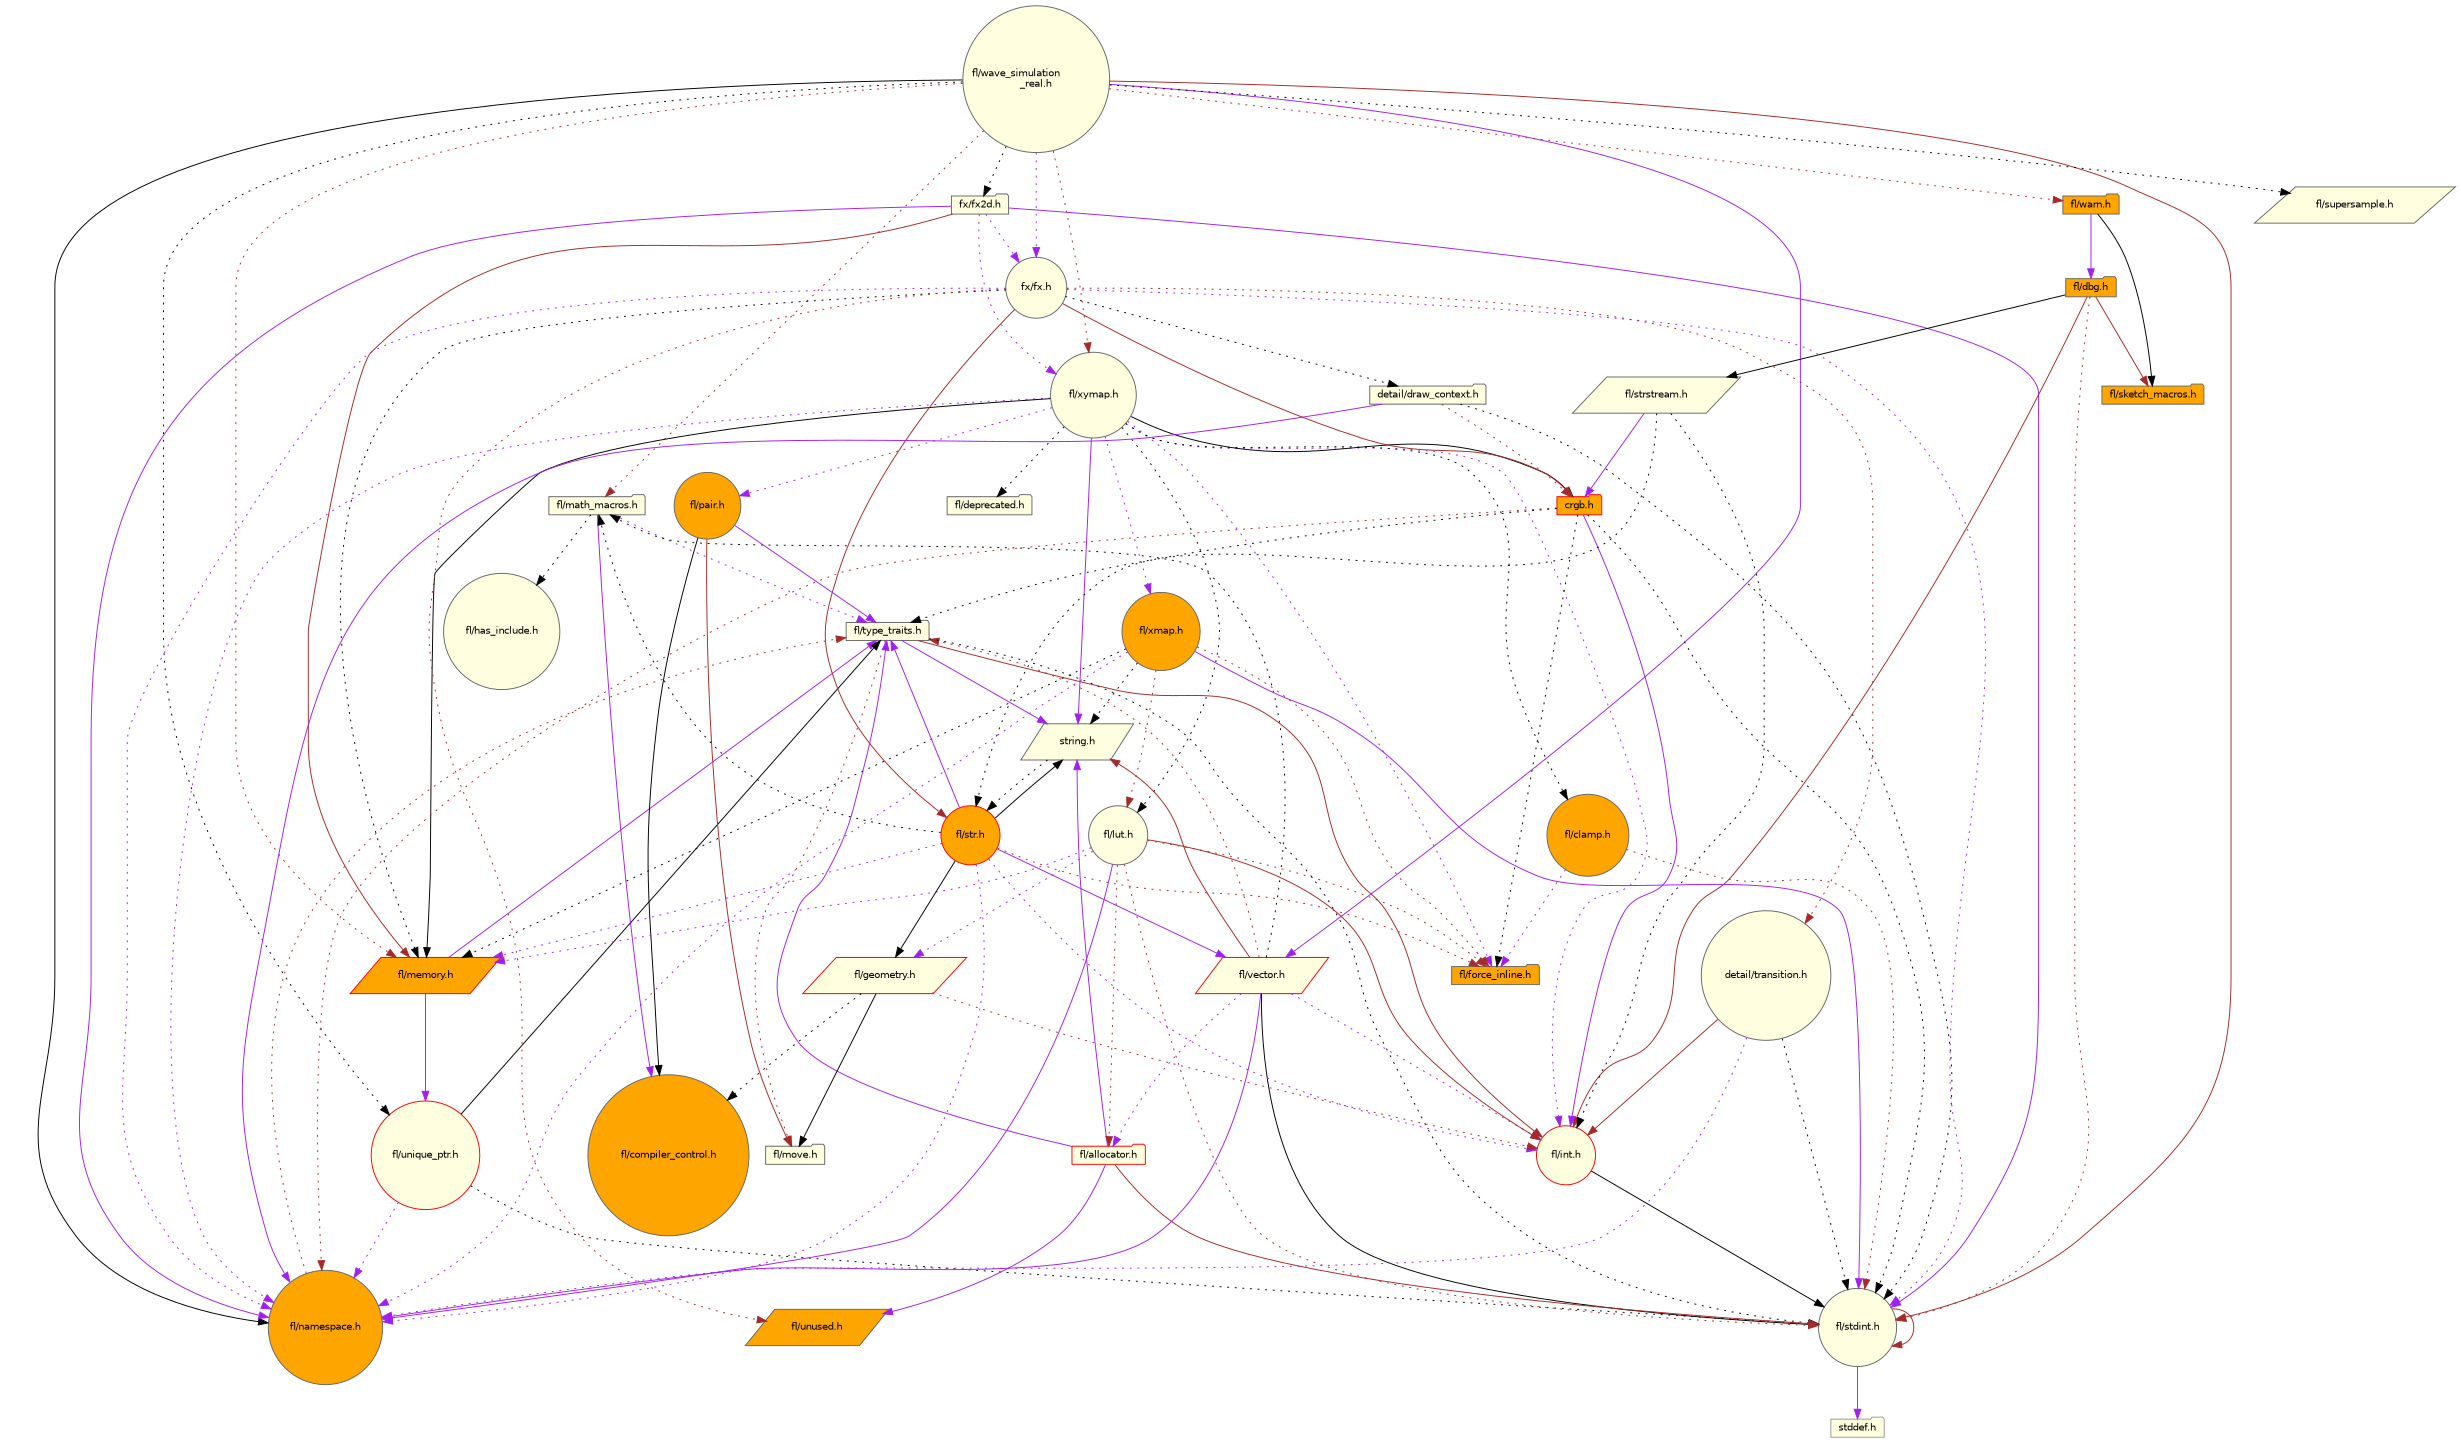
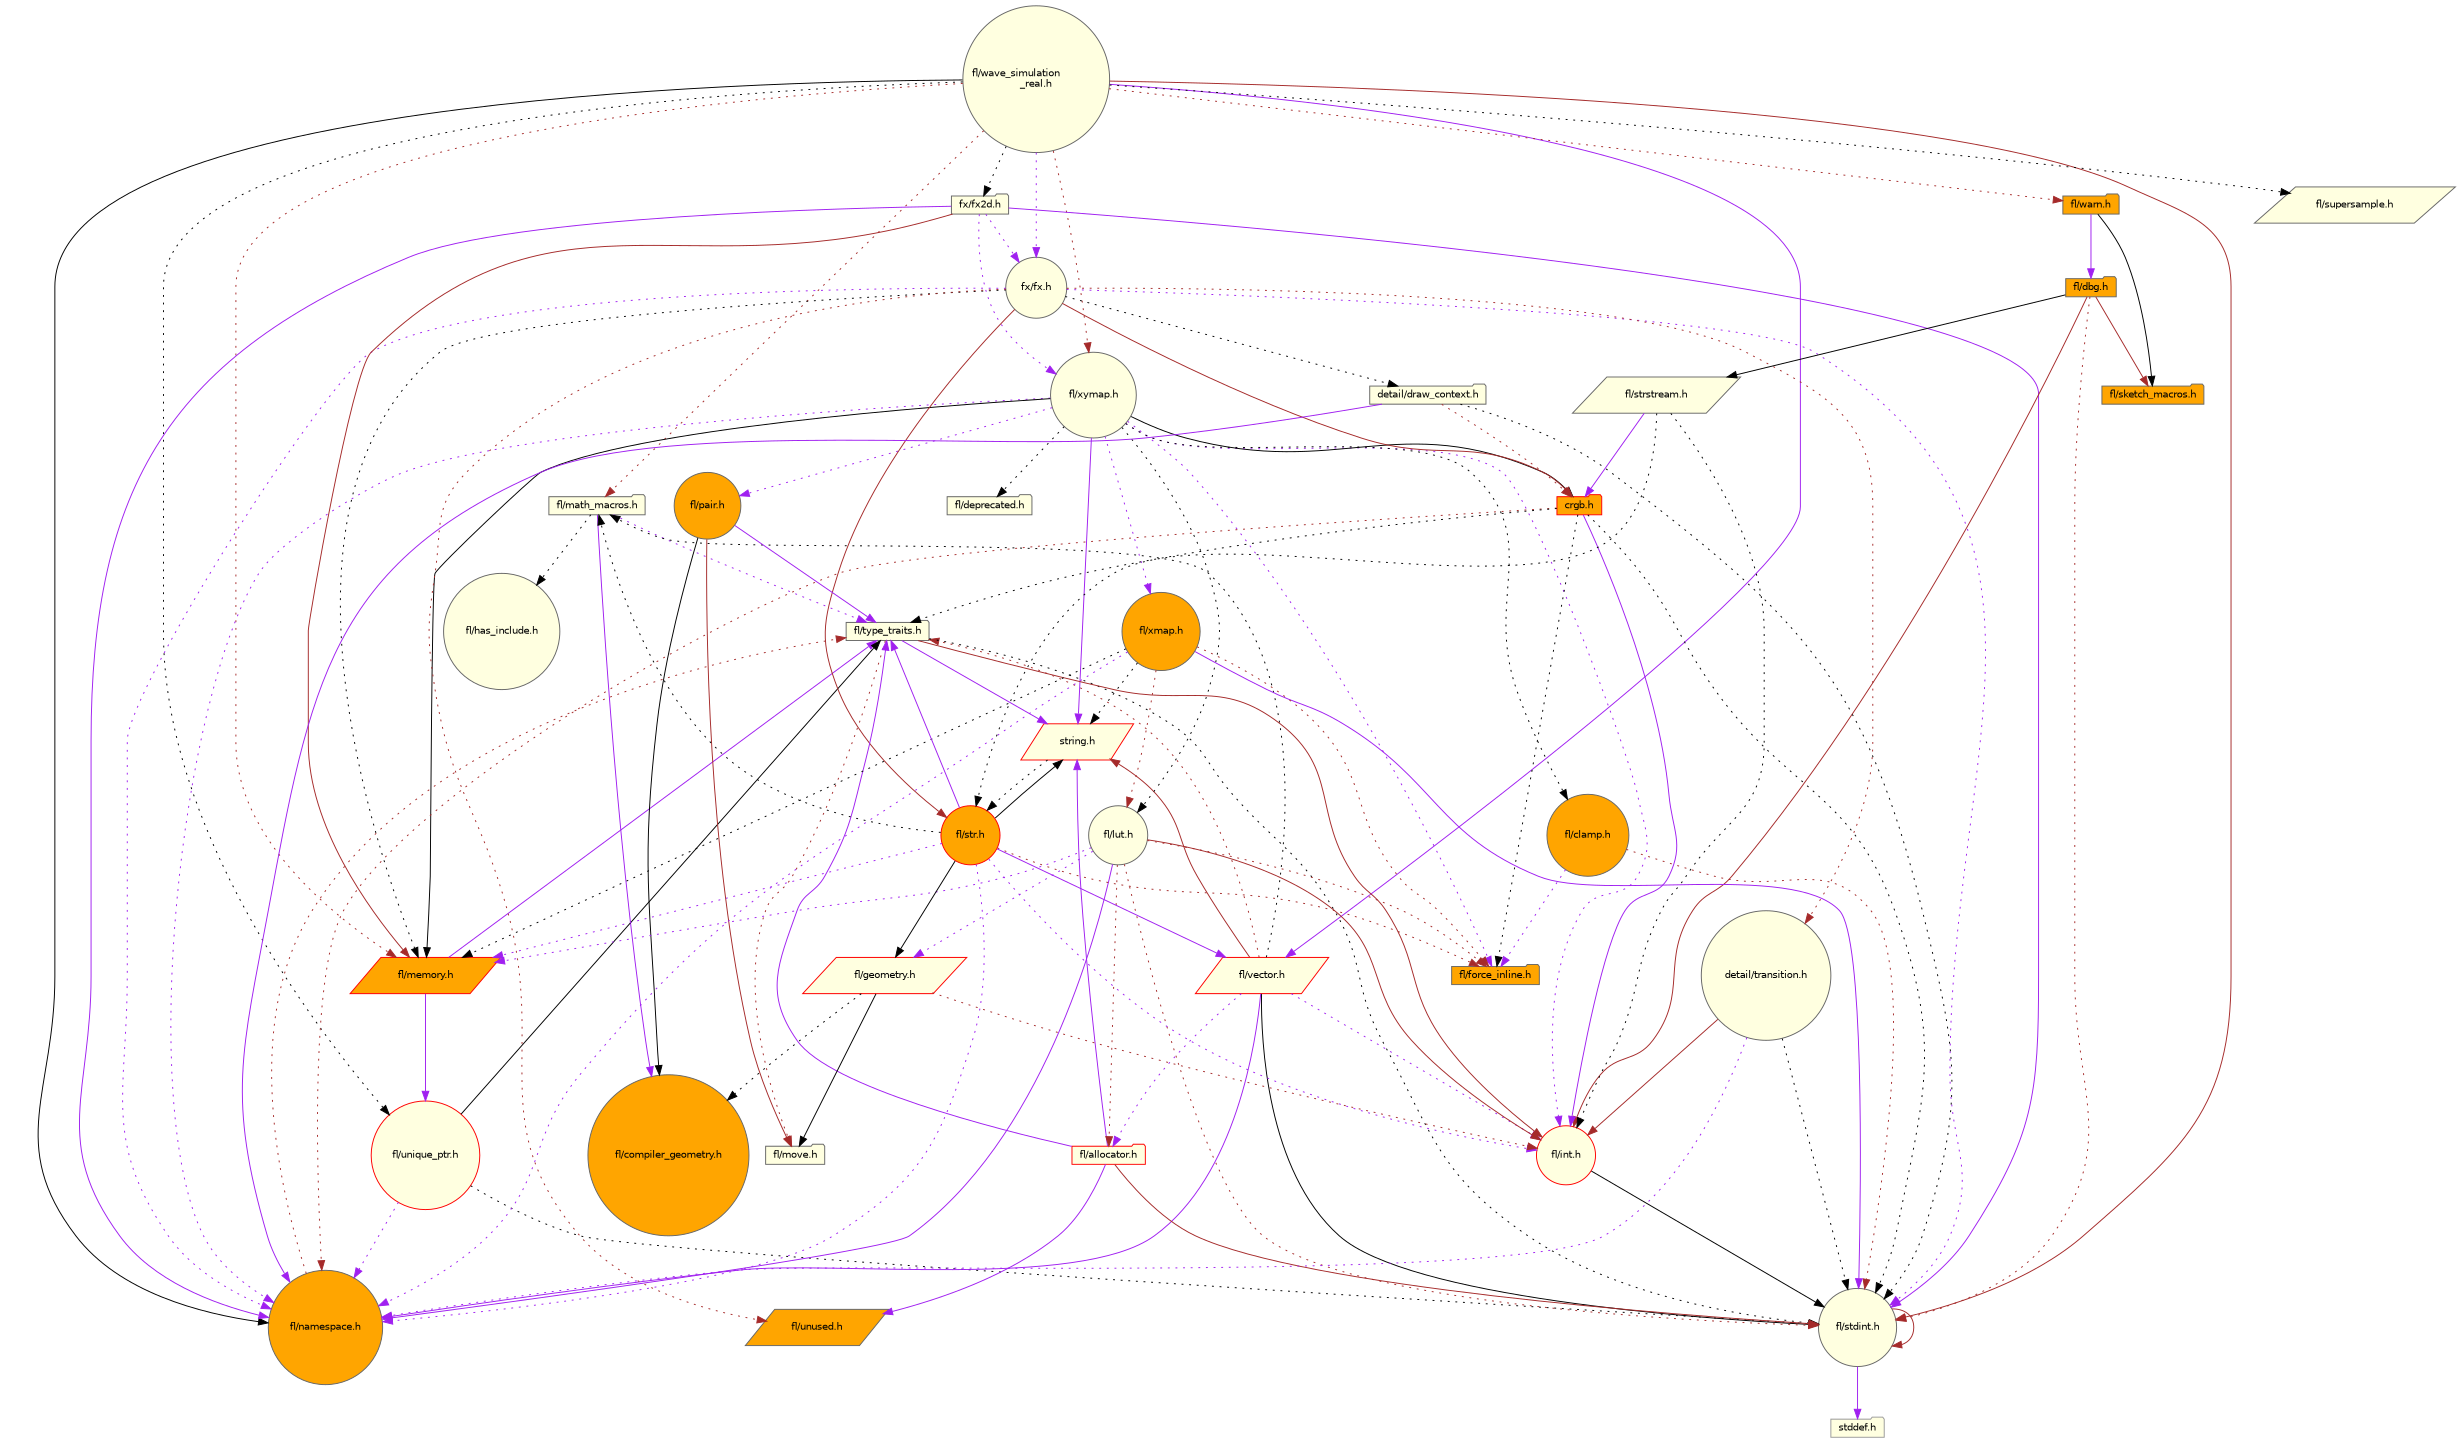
(1077, 742) -> (1077, 742)
(668, 1155) -> (668, 1155)
